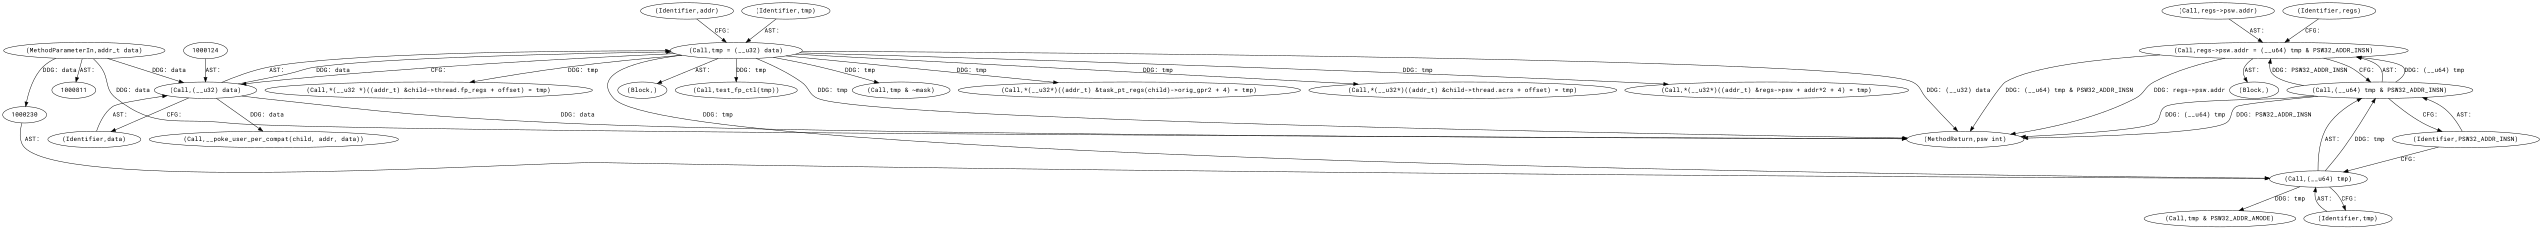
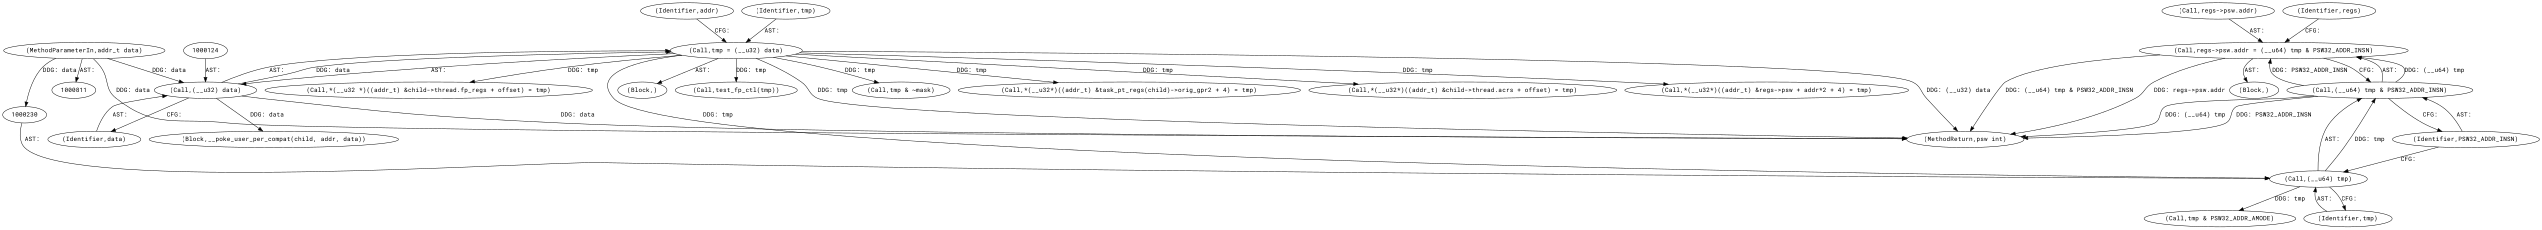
(441, 70) -> (441, 70)
(274, 139) -> (274, 139)
